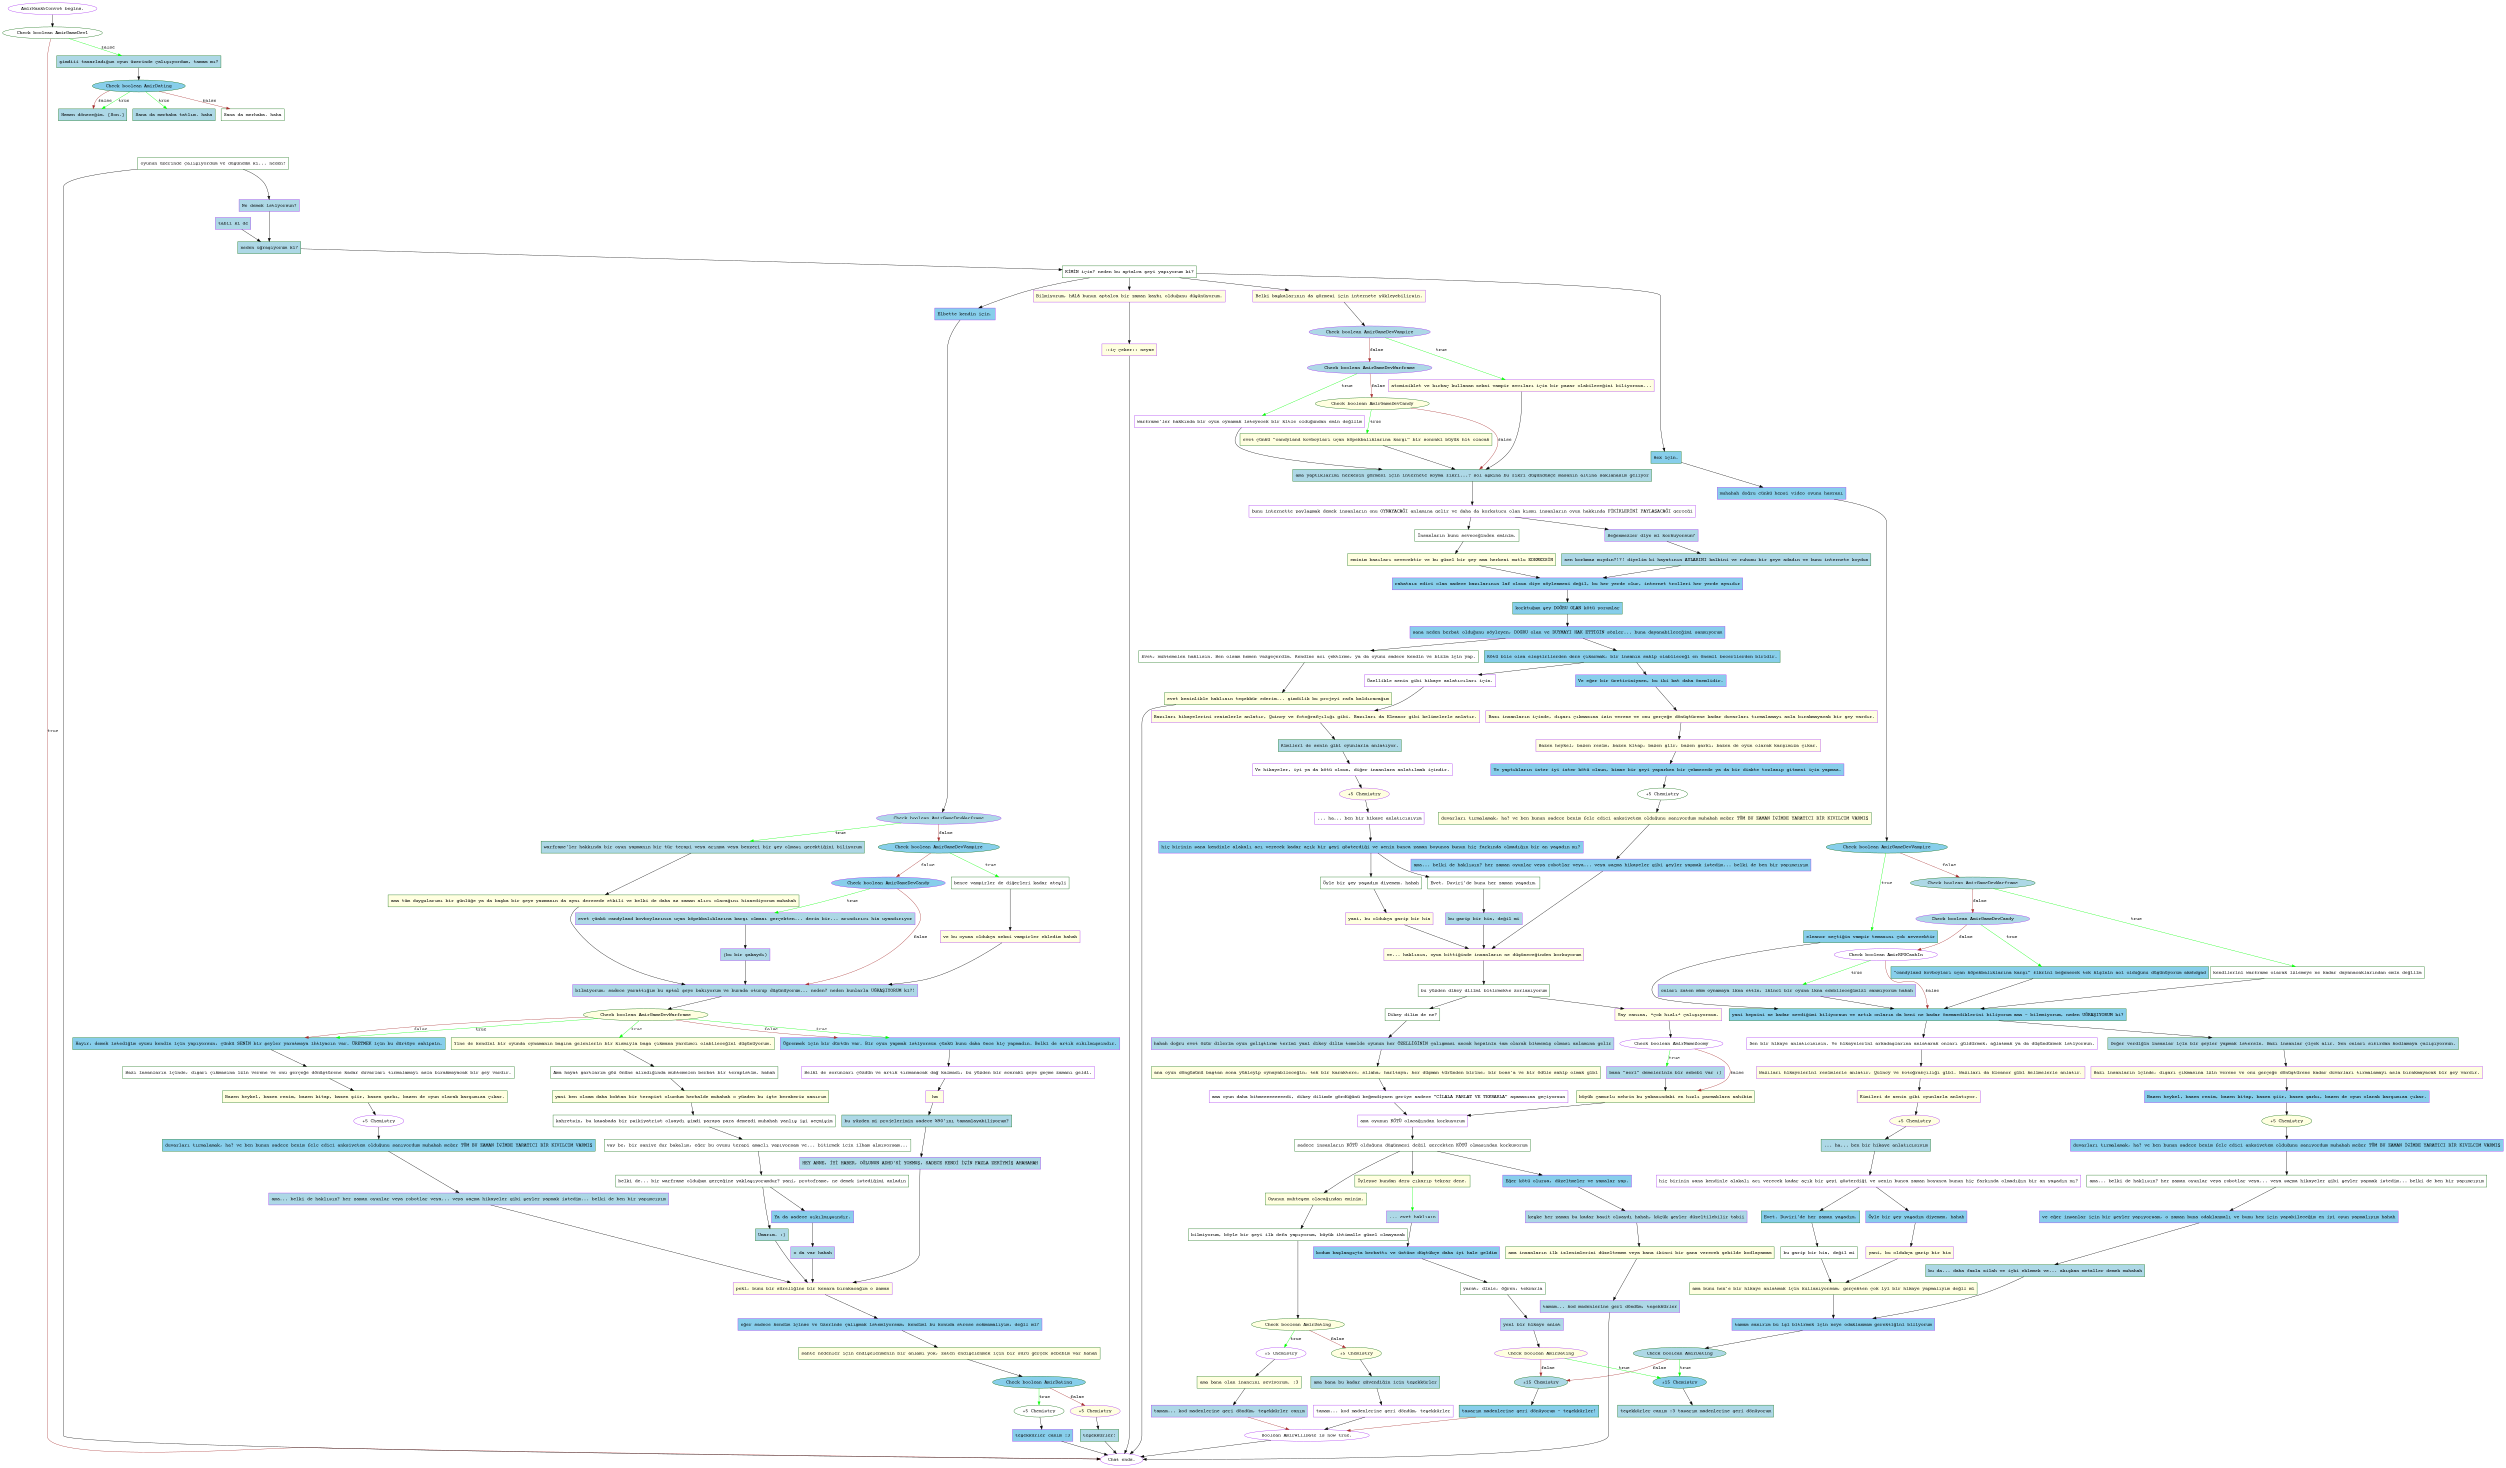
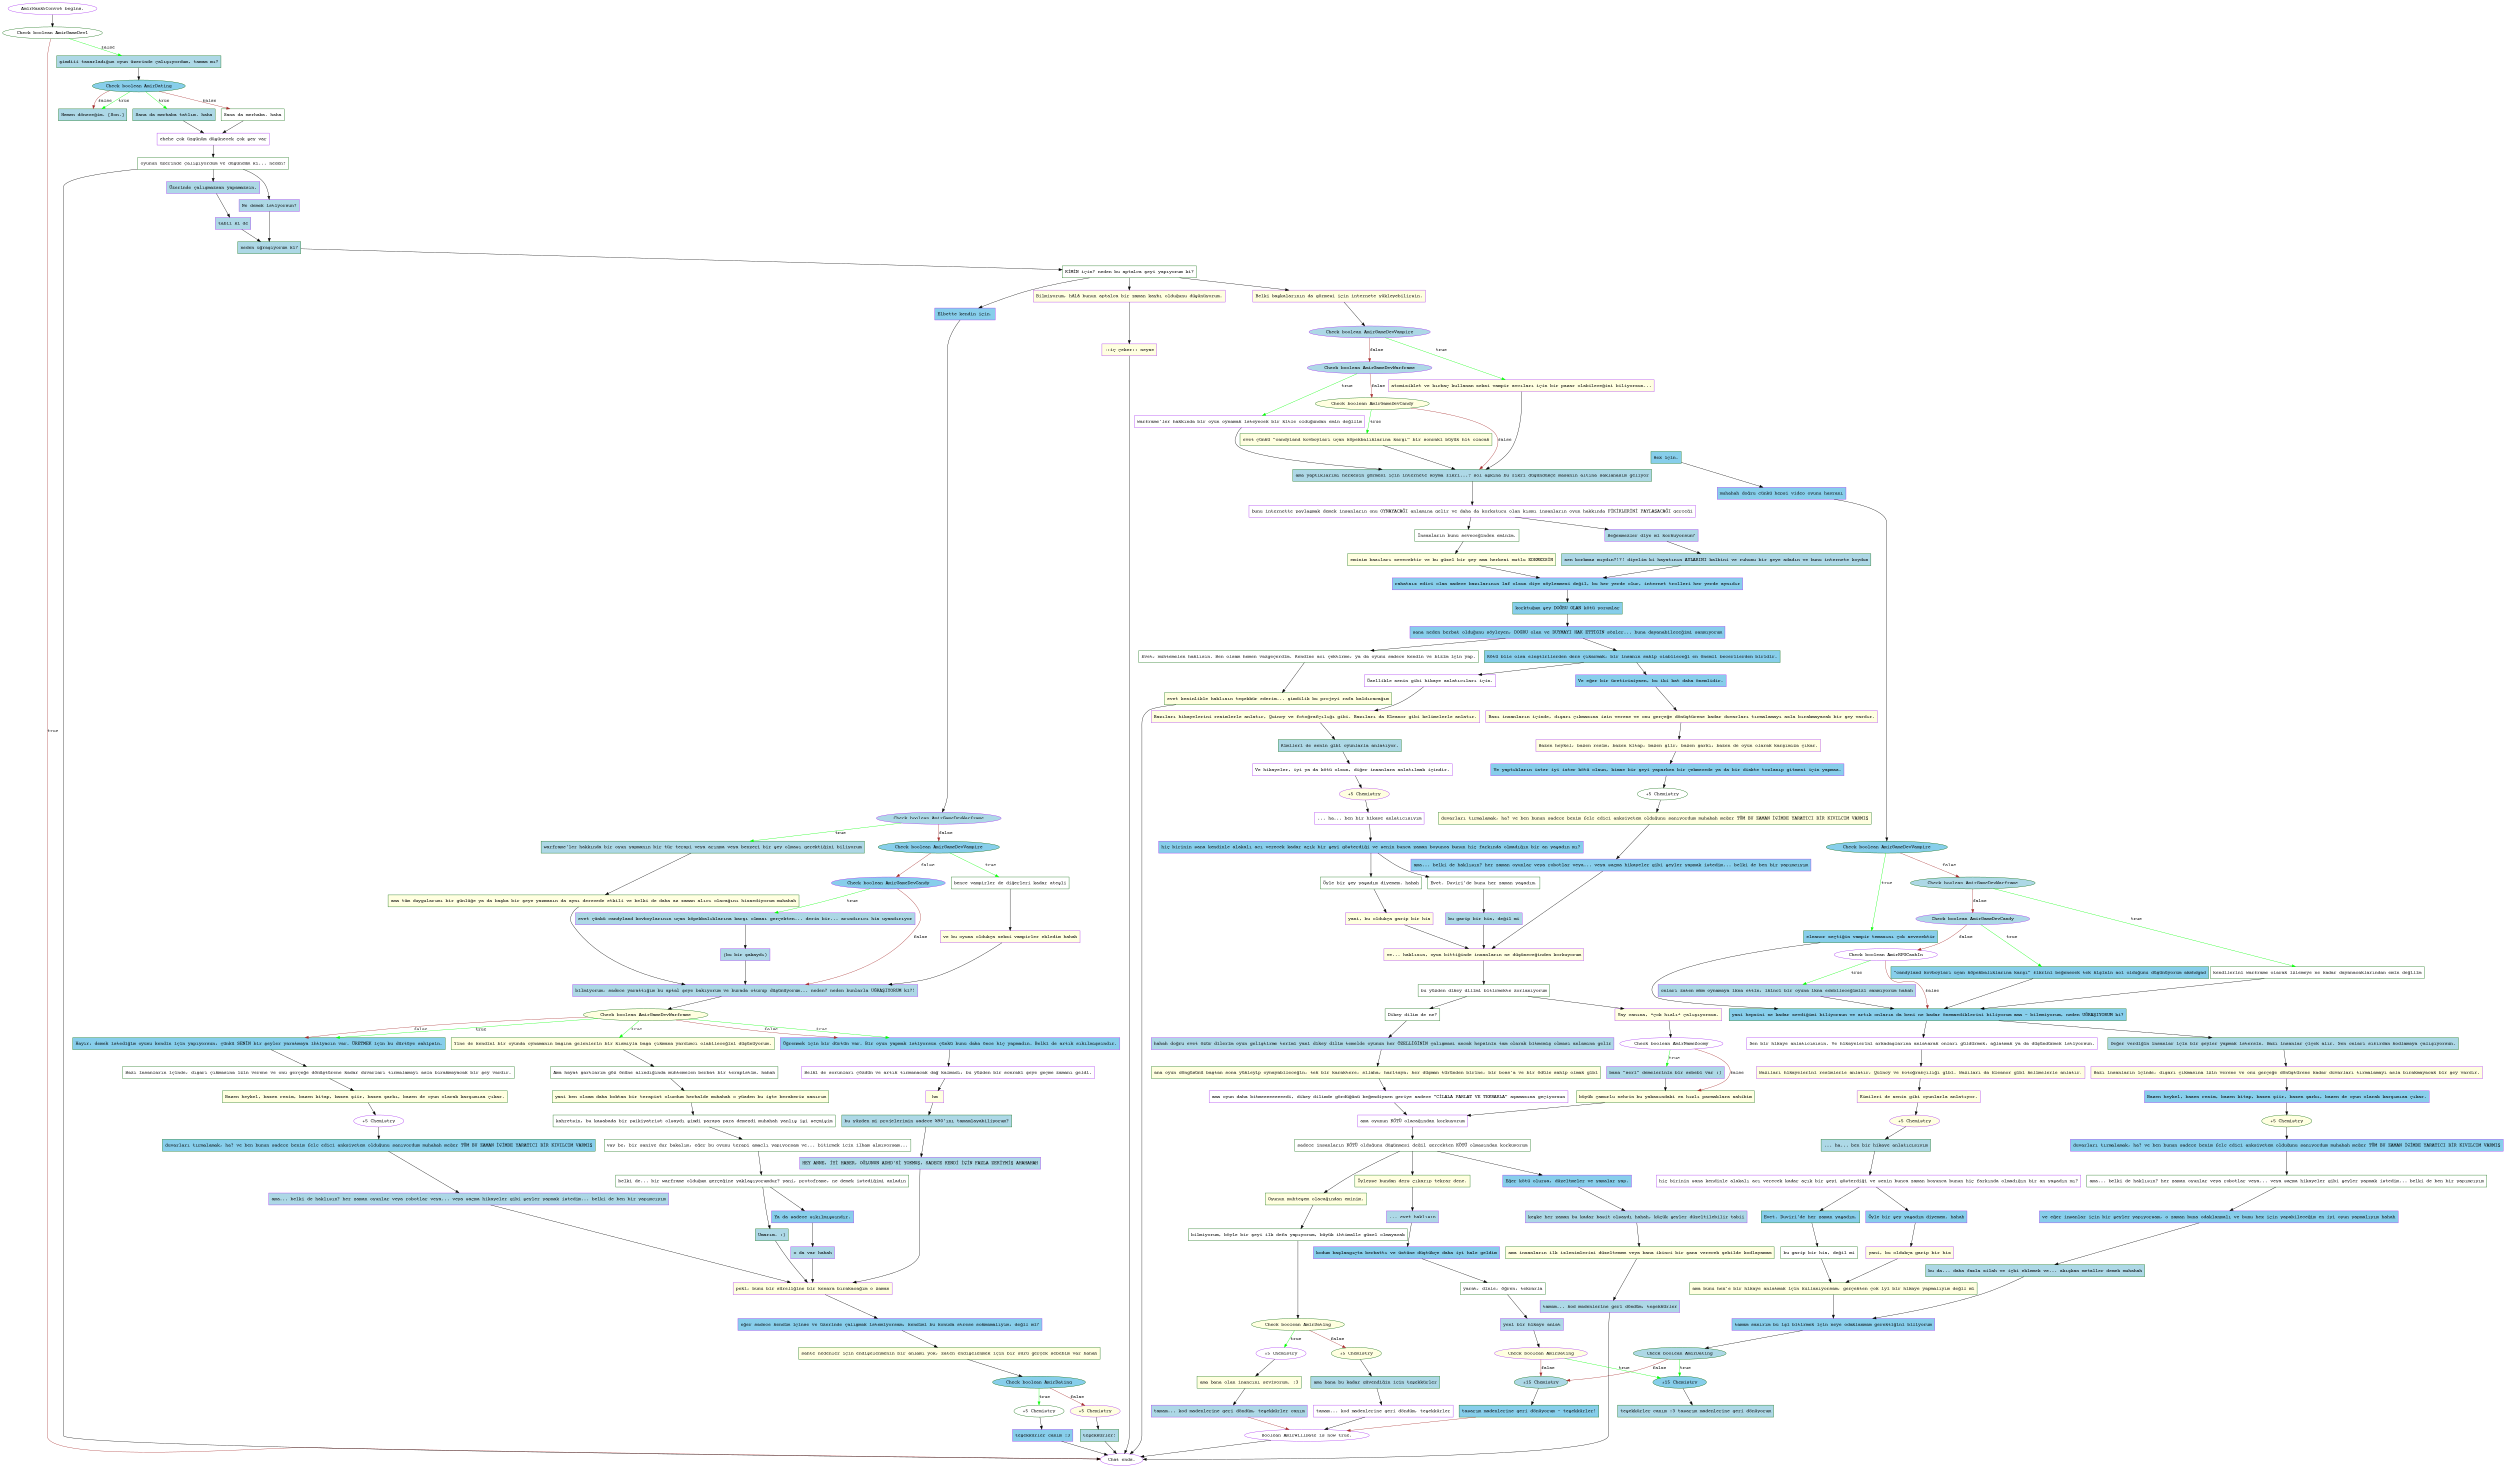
none -> (213, 139)
none -> (213, 188)
(1505, 282) -> none
(1412, 1197) -> (1412, 1197)
